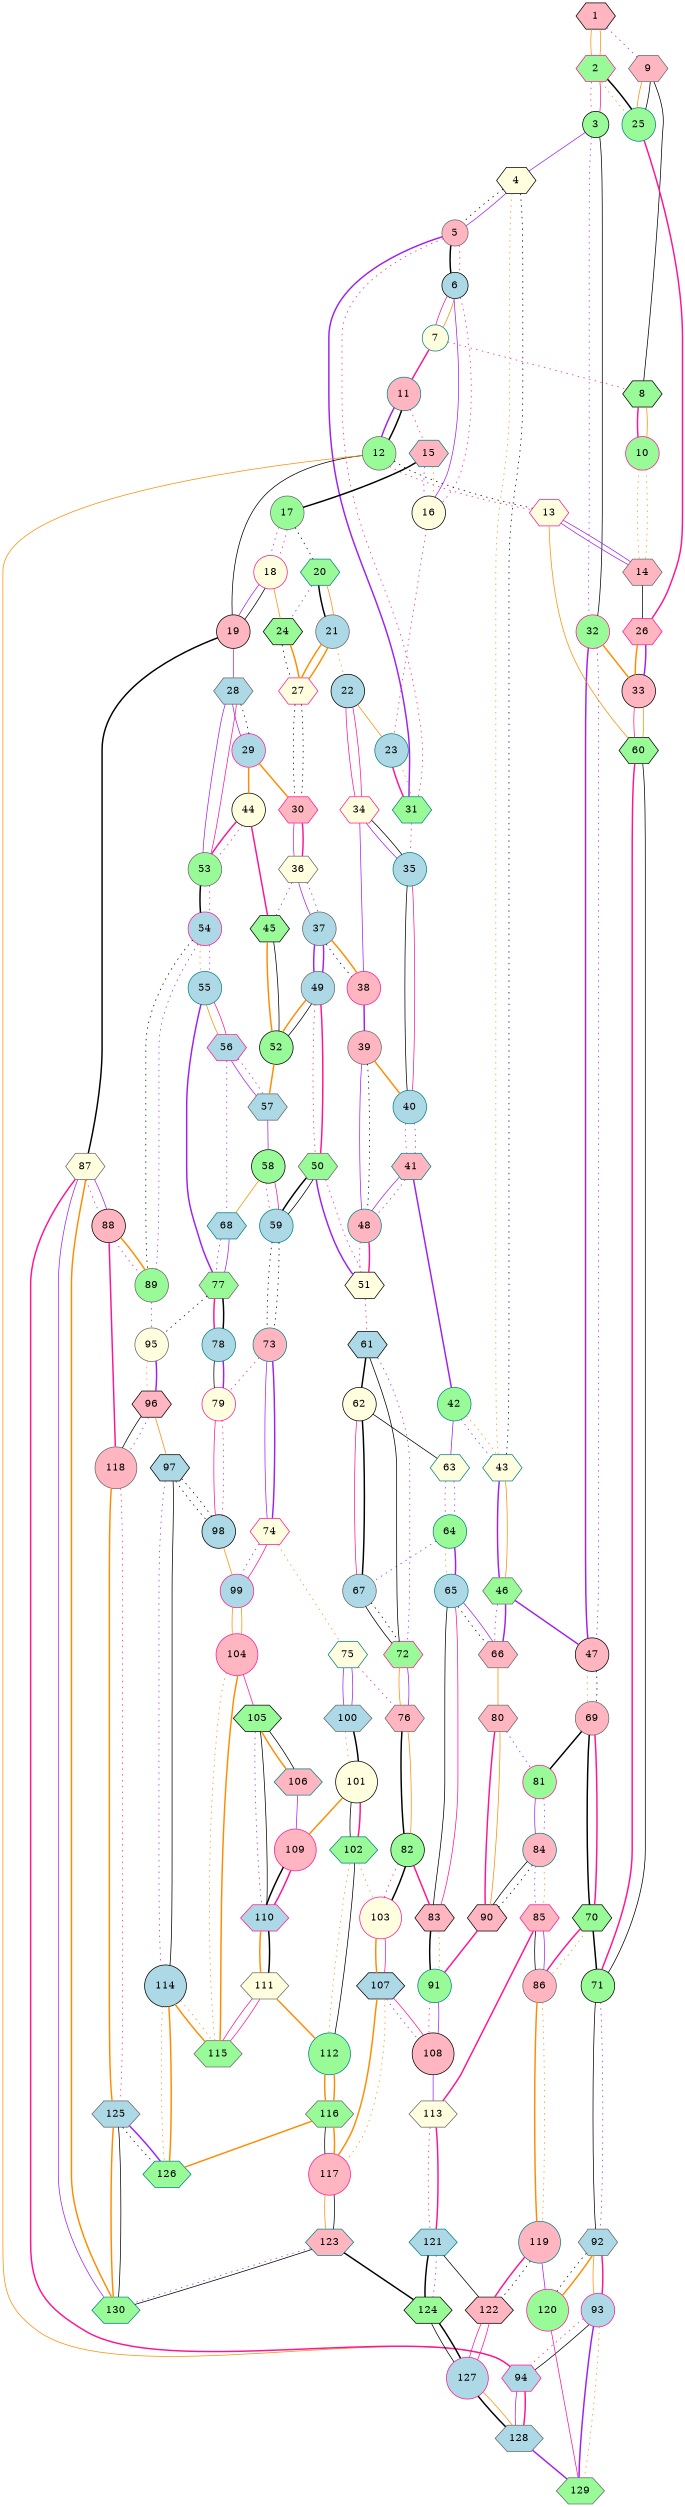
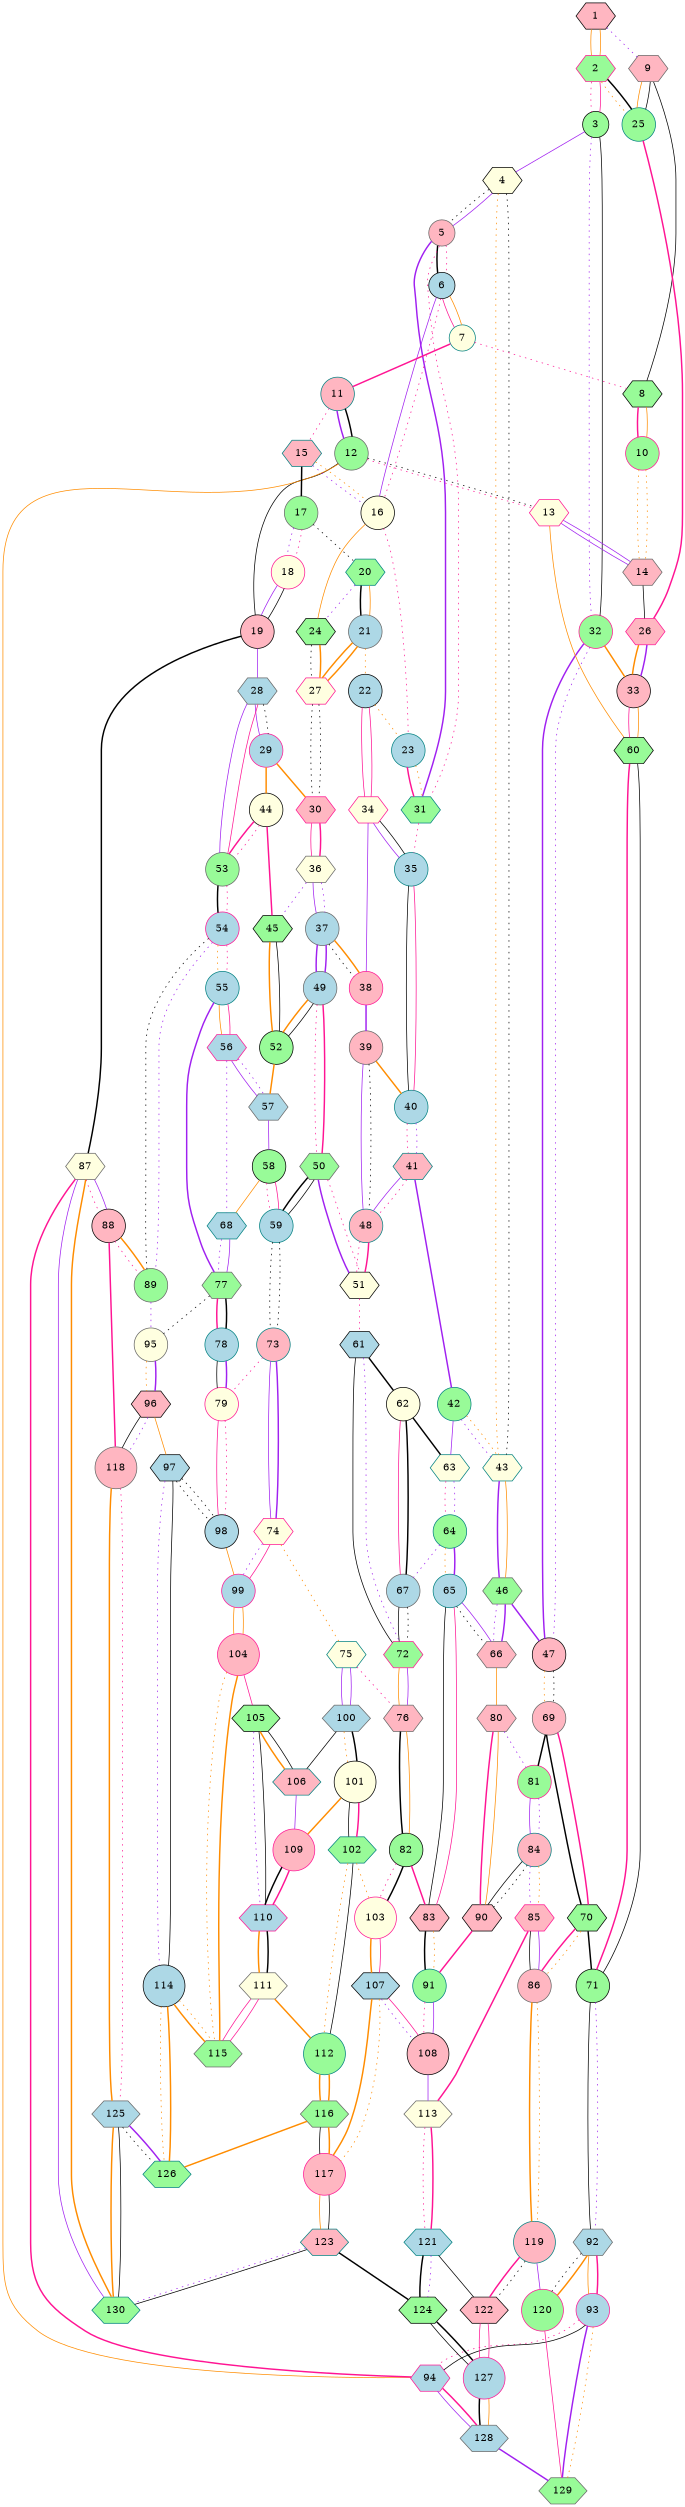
(277, 603) -> (333, 567)
(370, 721) -> (387, 721)
(400, 1433) -> (427, 1436)
none -> (322, 1750)
